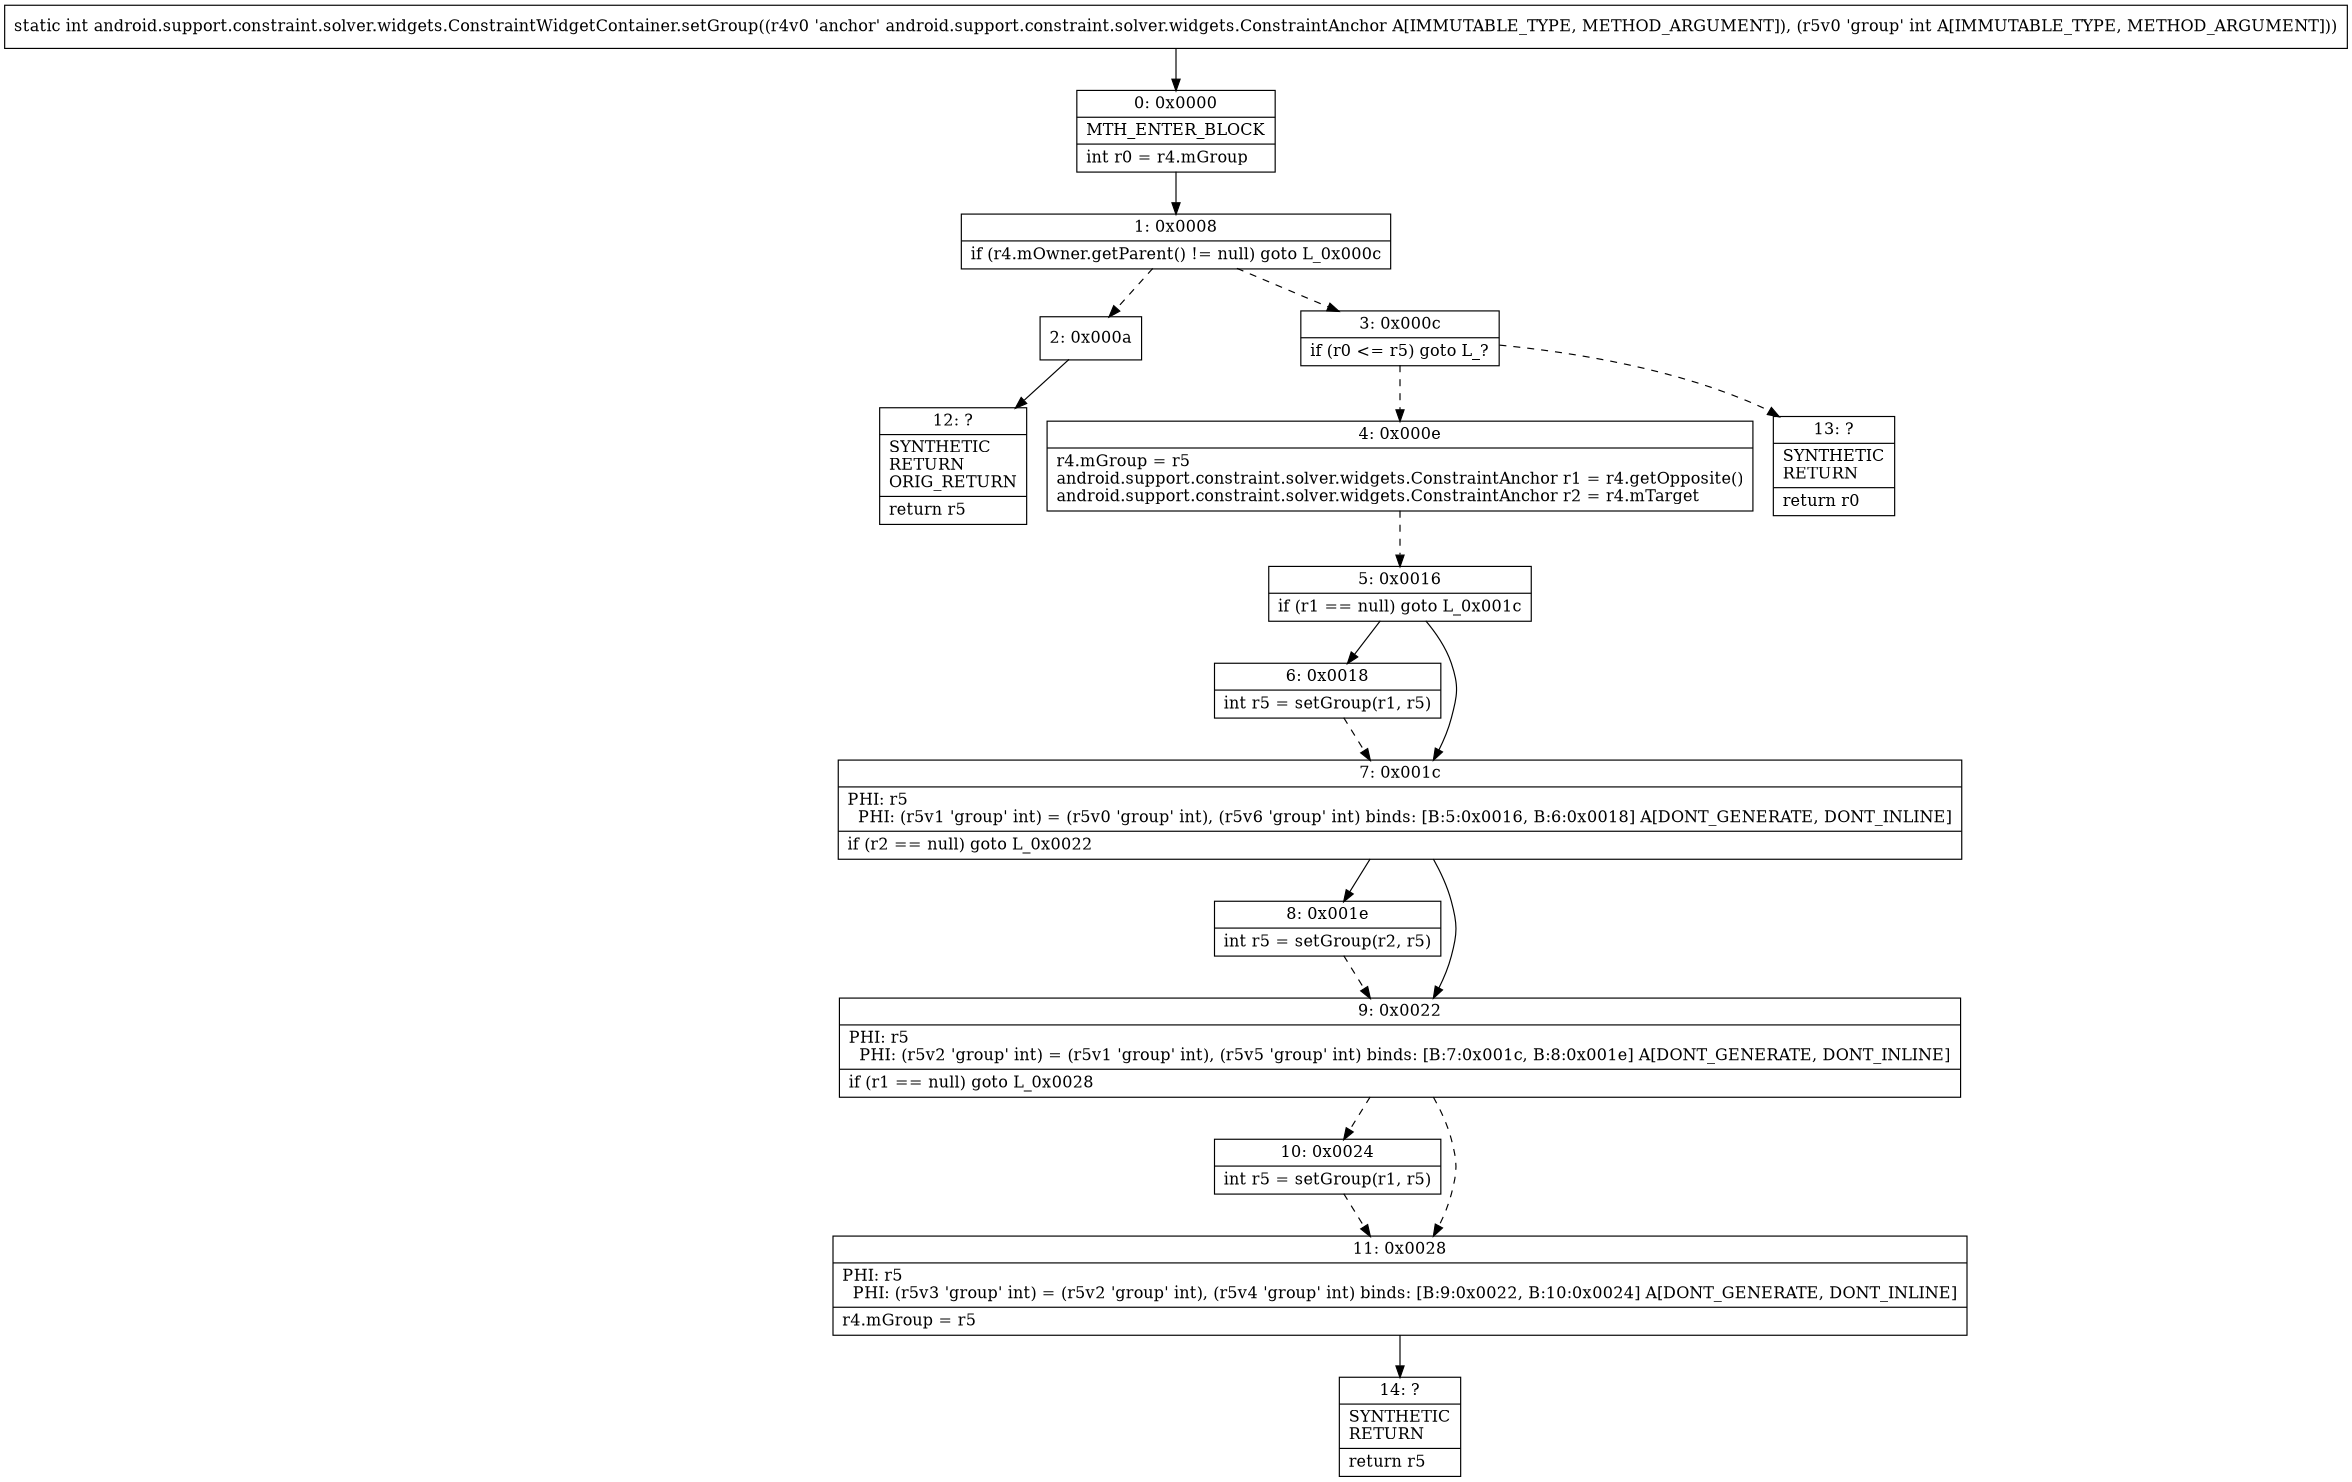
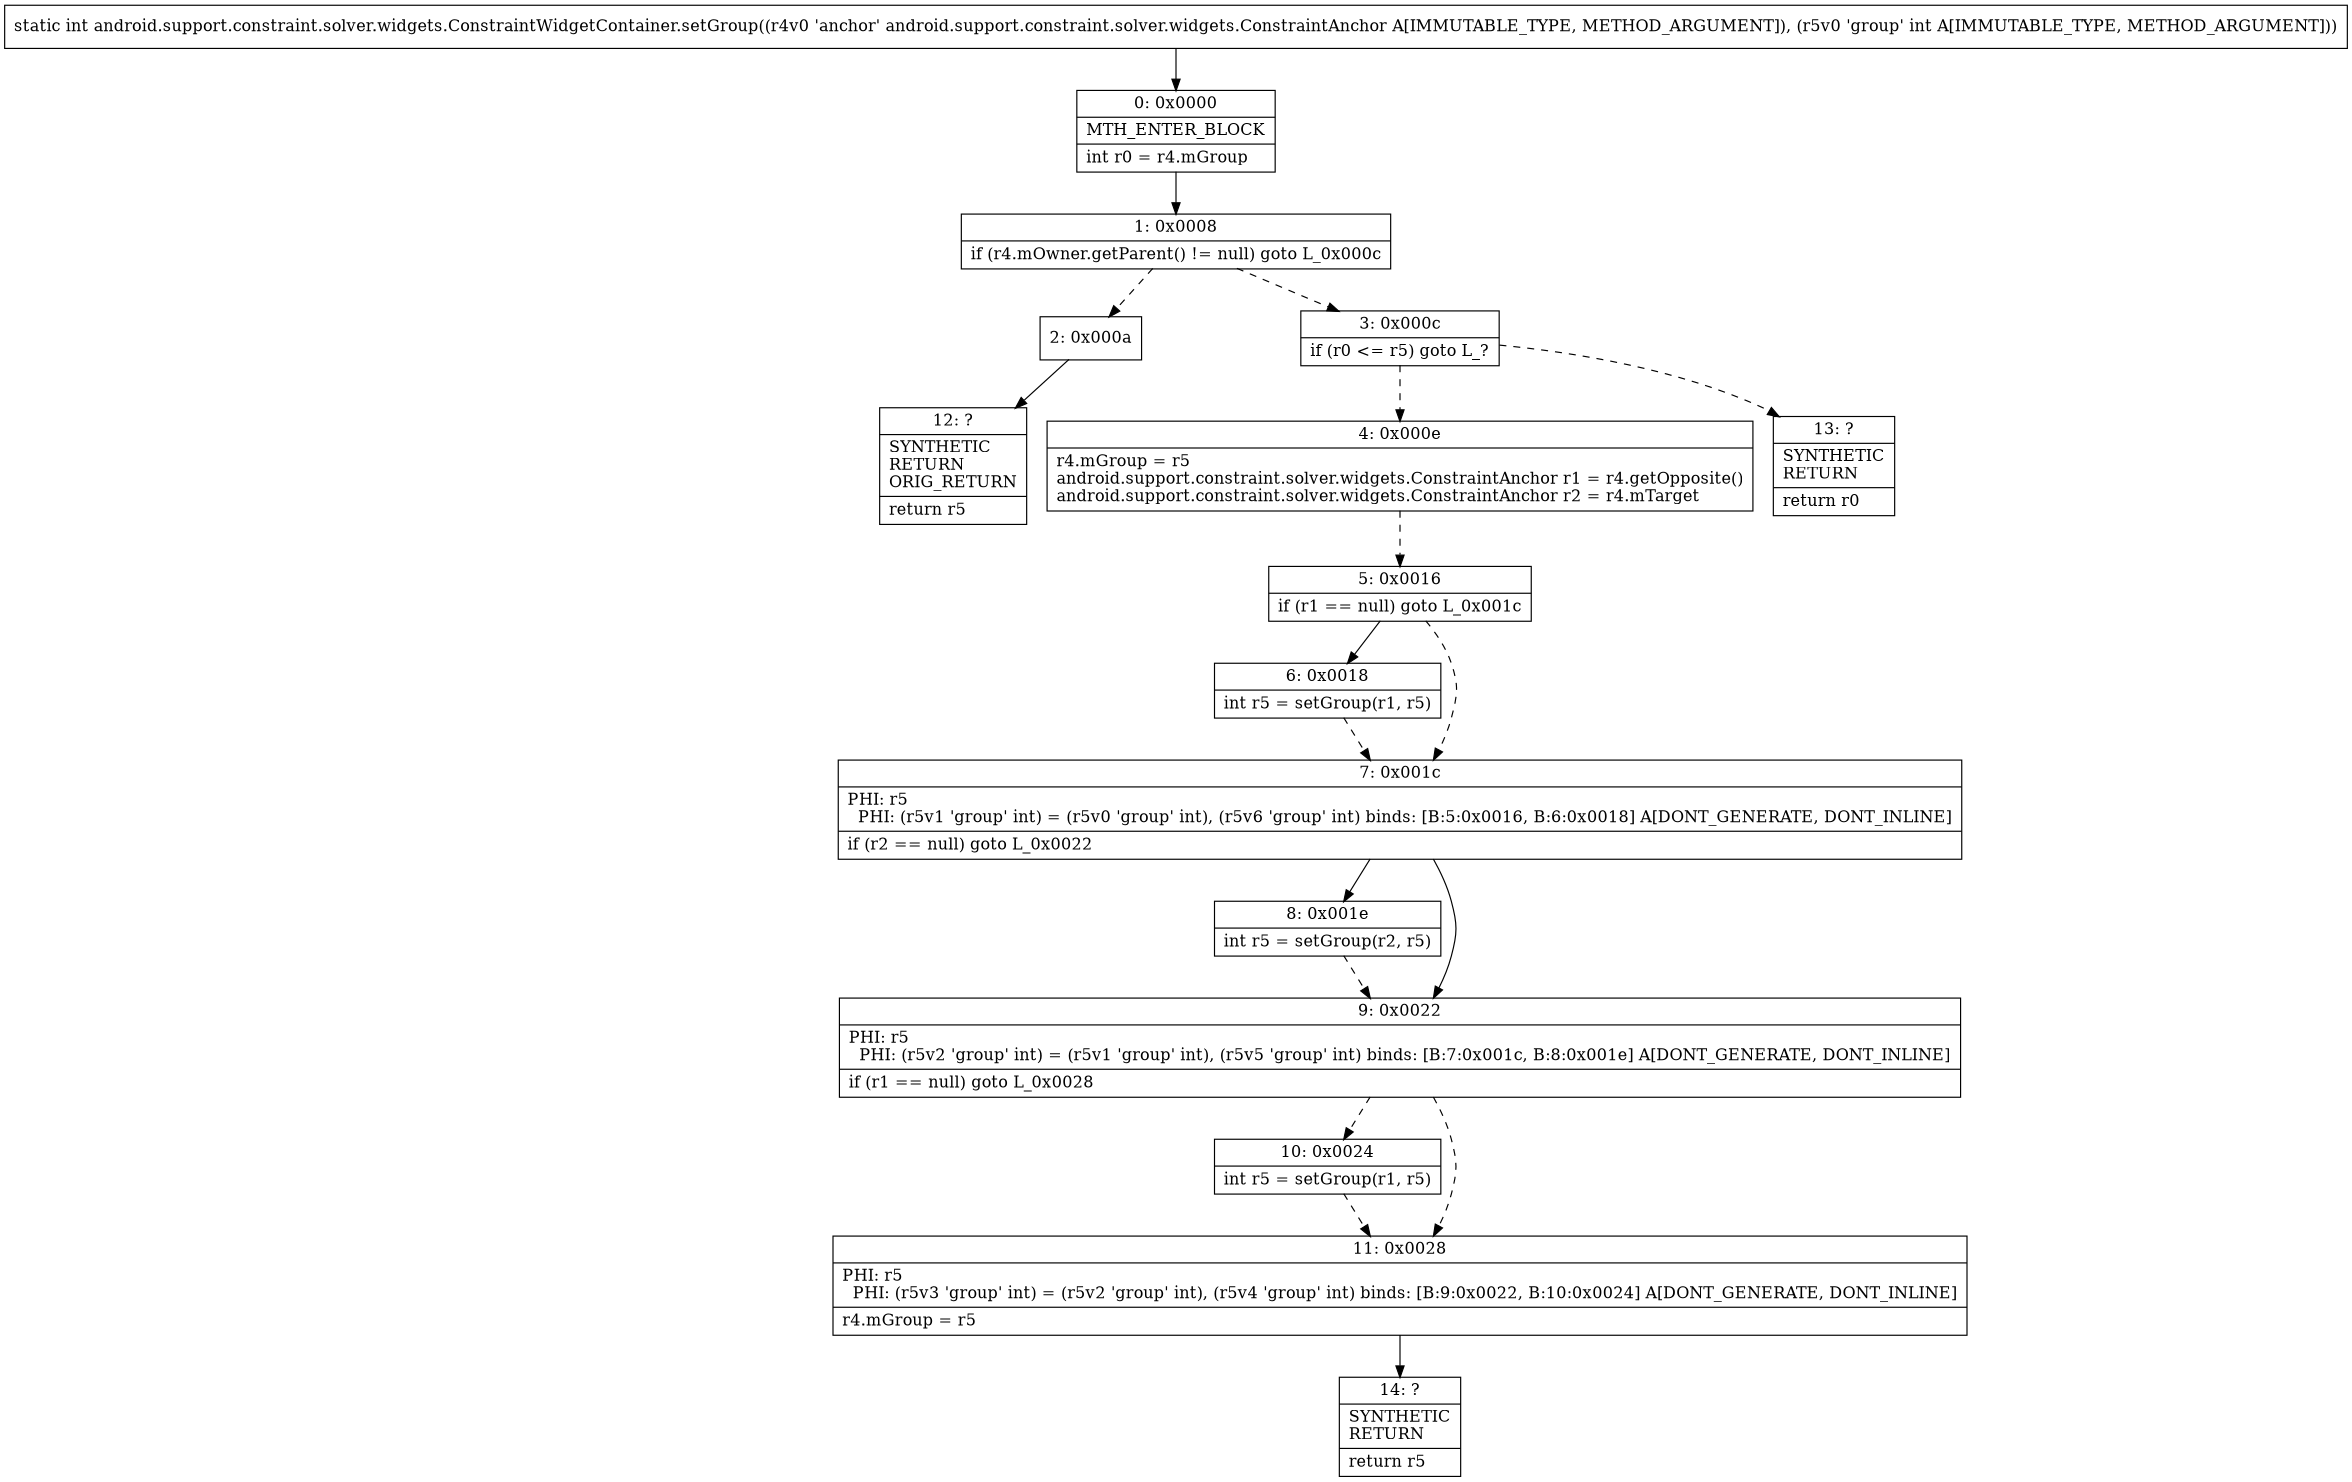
(1456, 683) -> (1456, 683)
